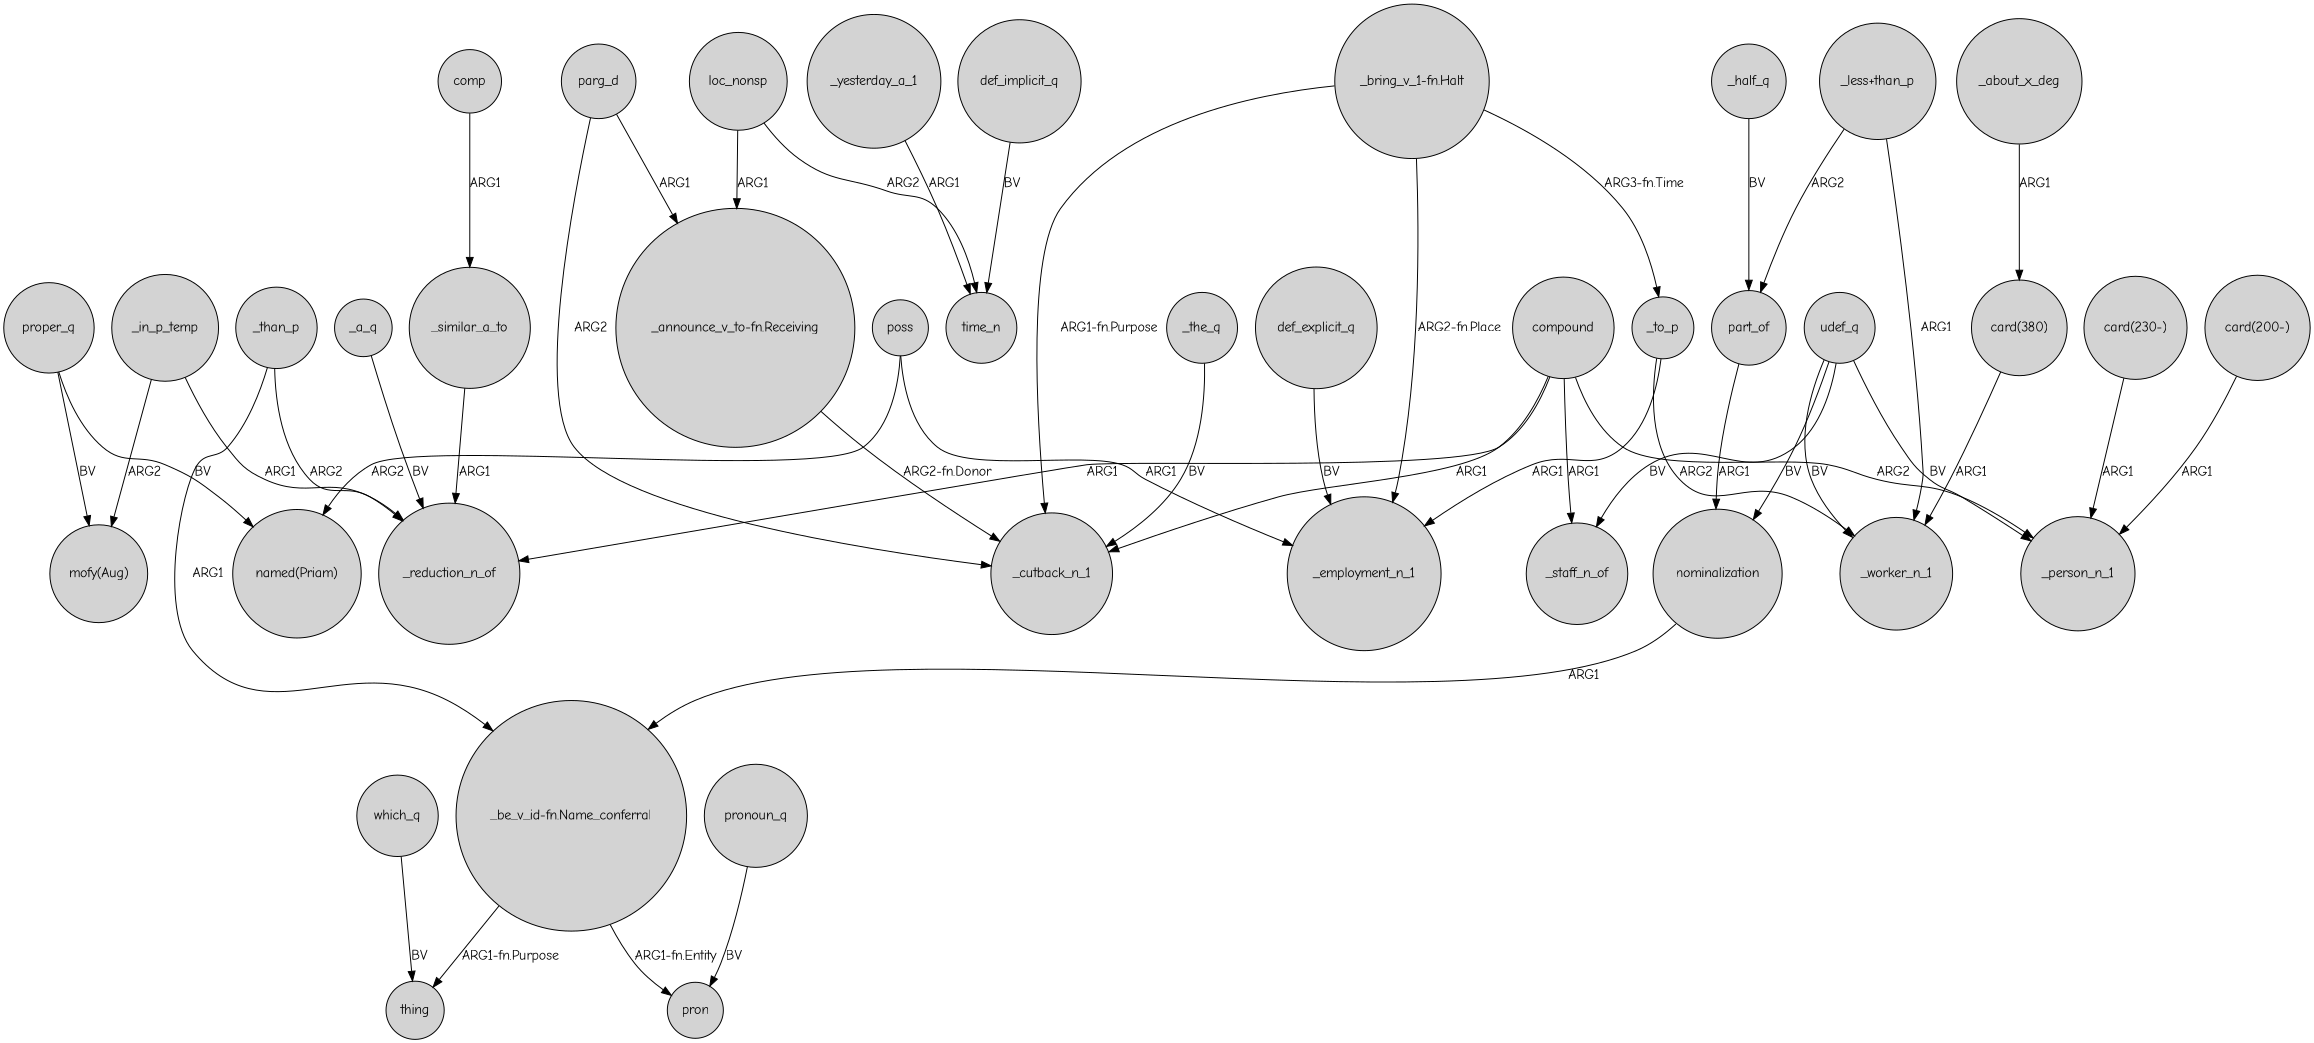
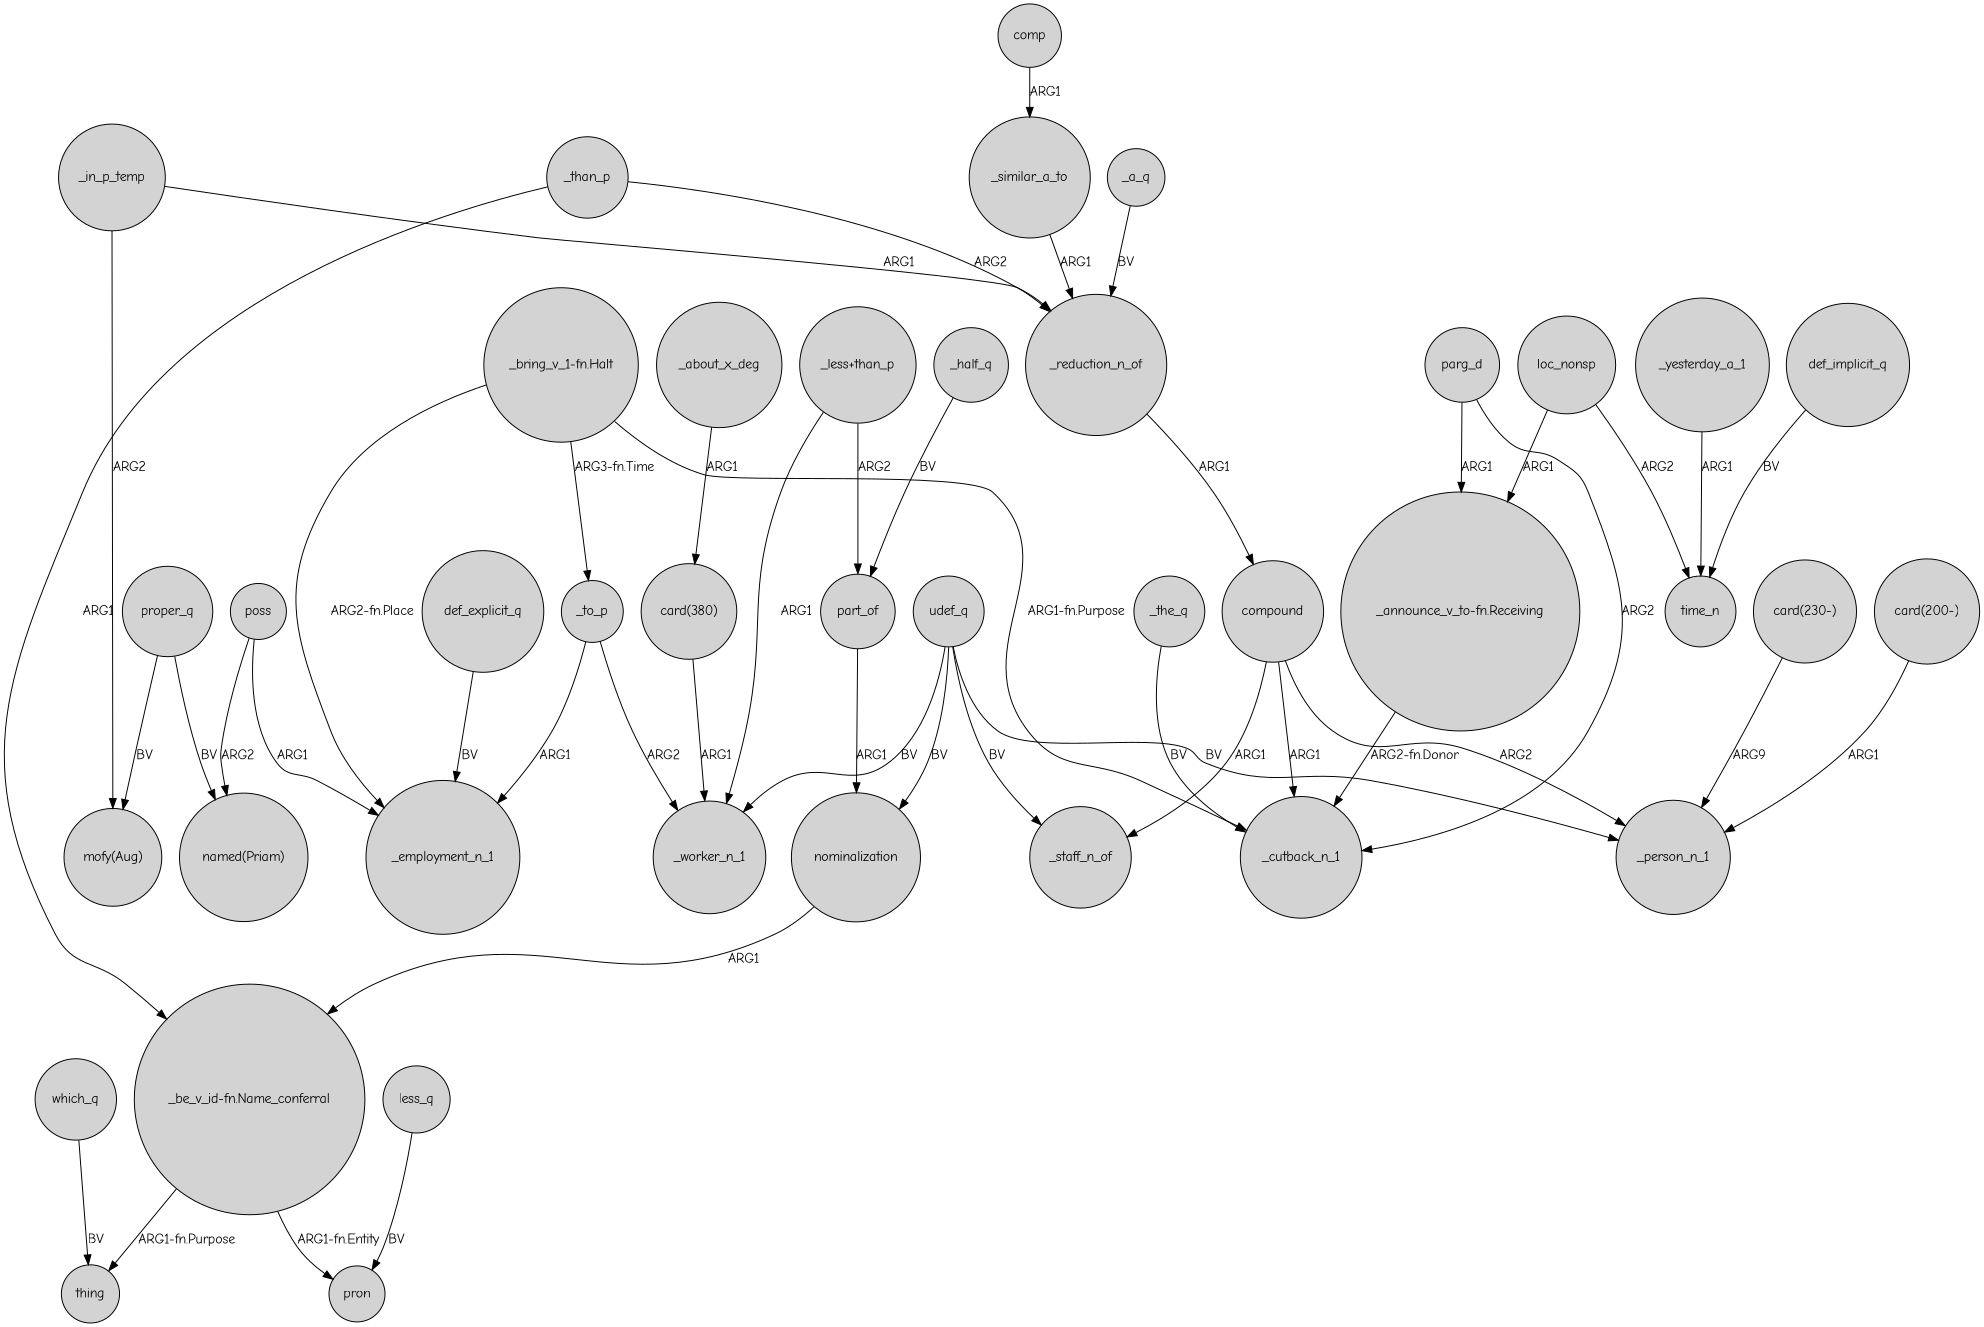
(1055, 470) -> (1205, 480)
(2118, 472) -> (1749, 756)
(756, 816) -> (417, 1099)
